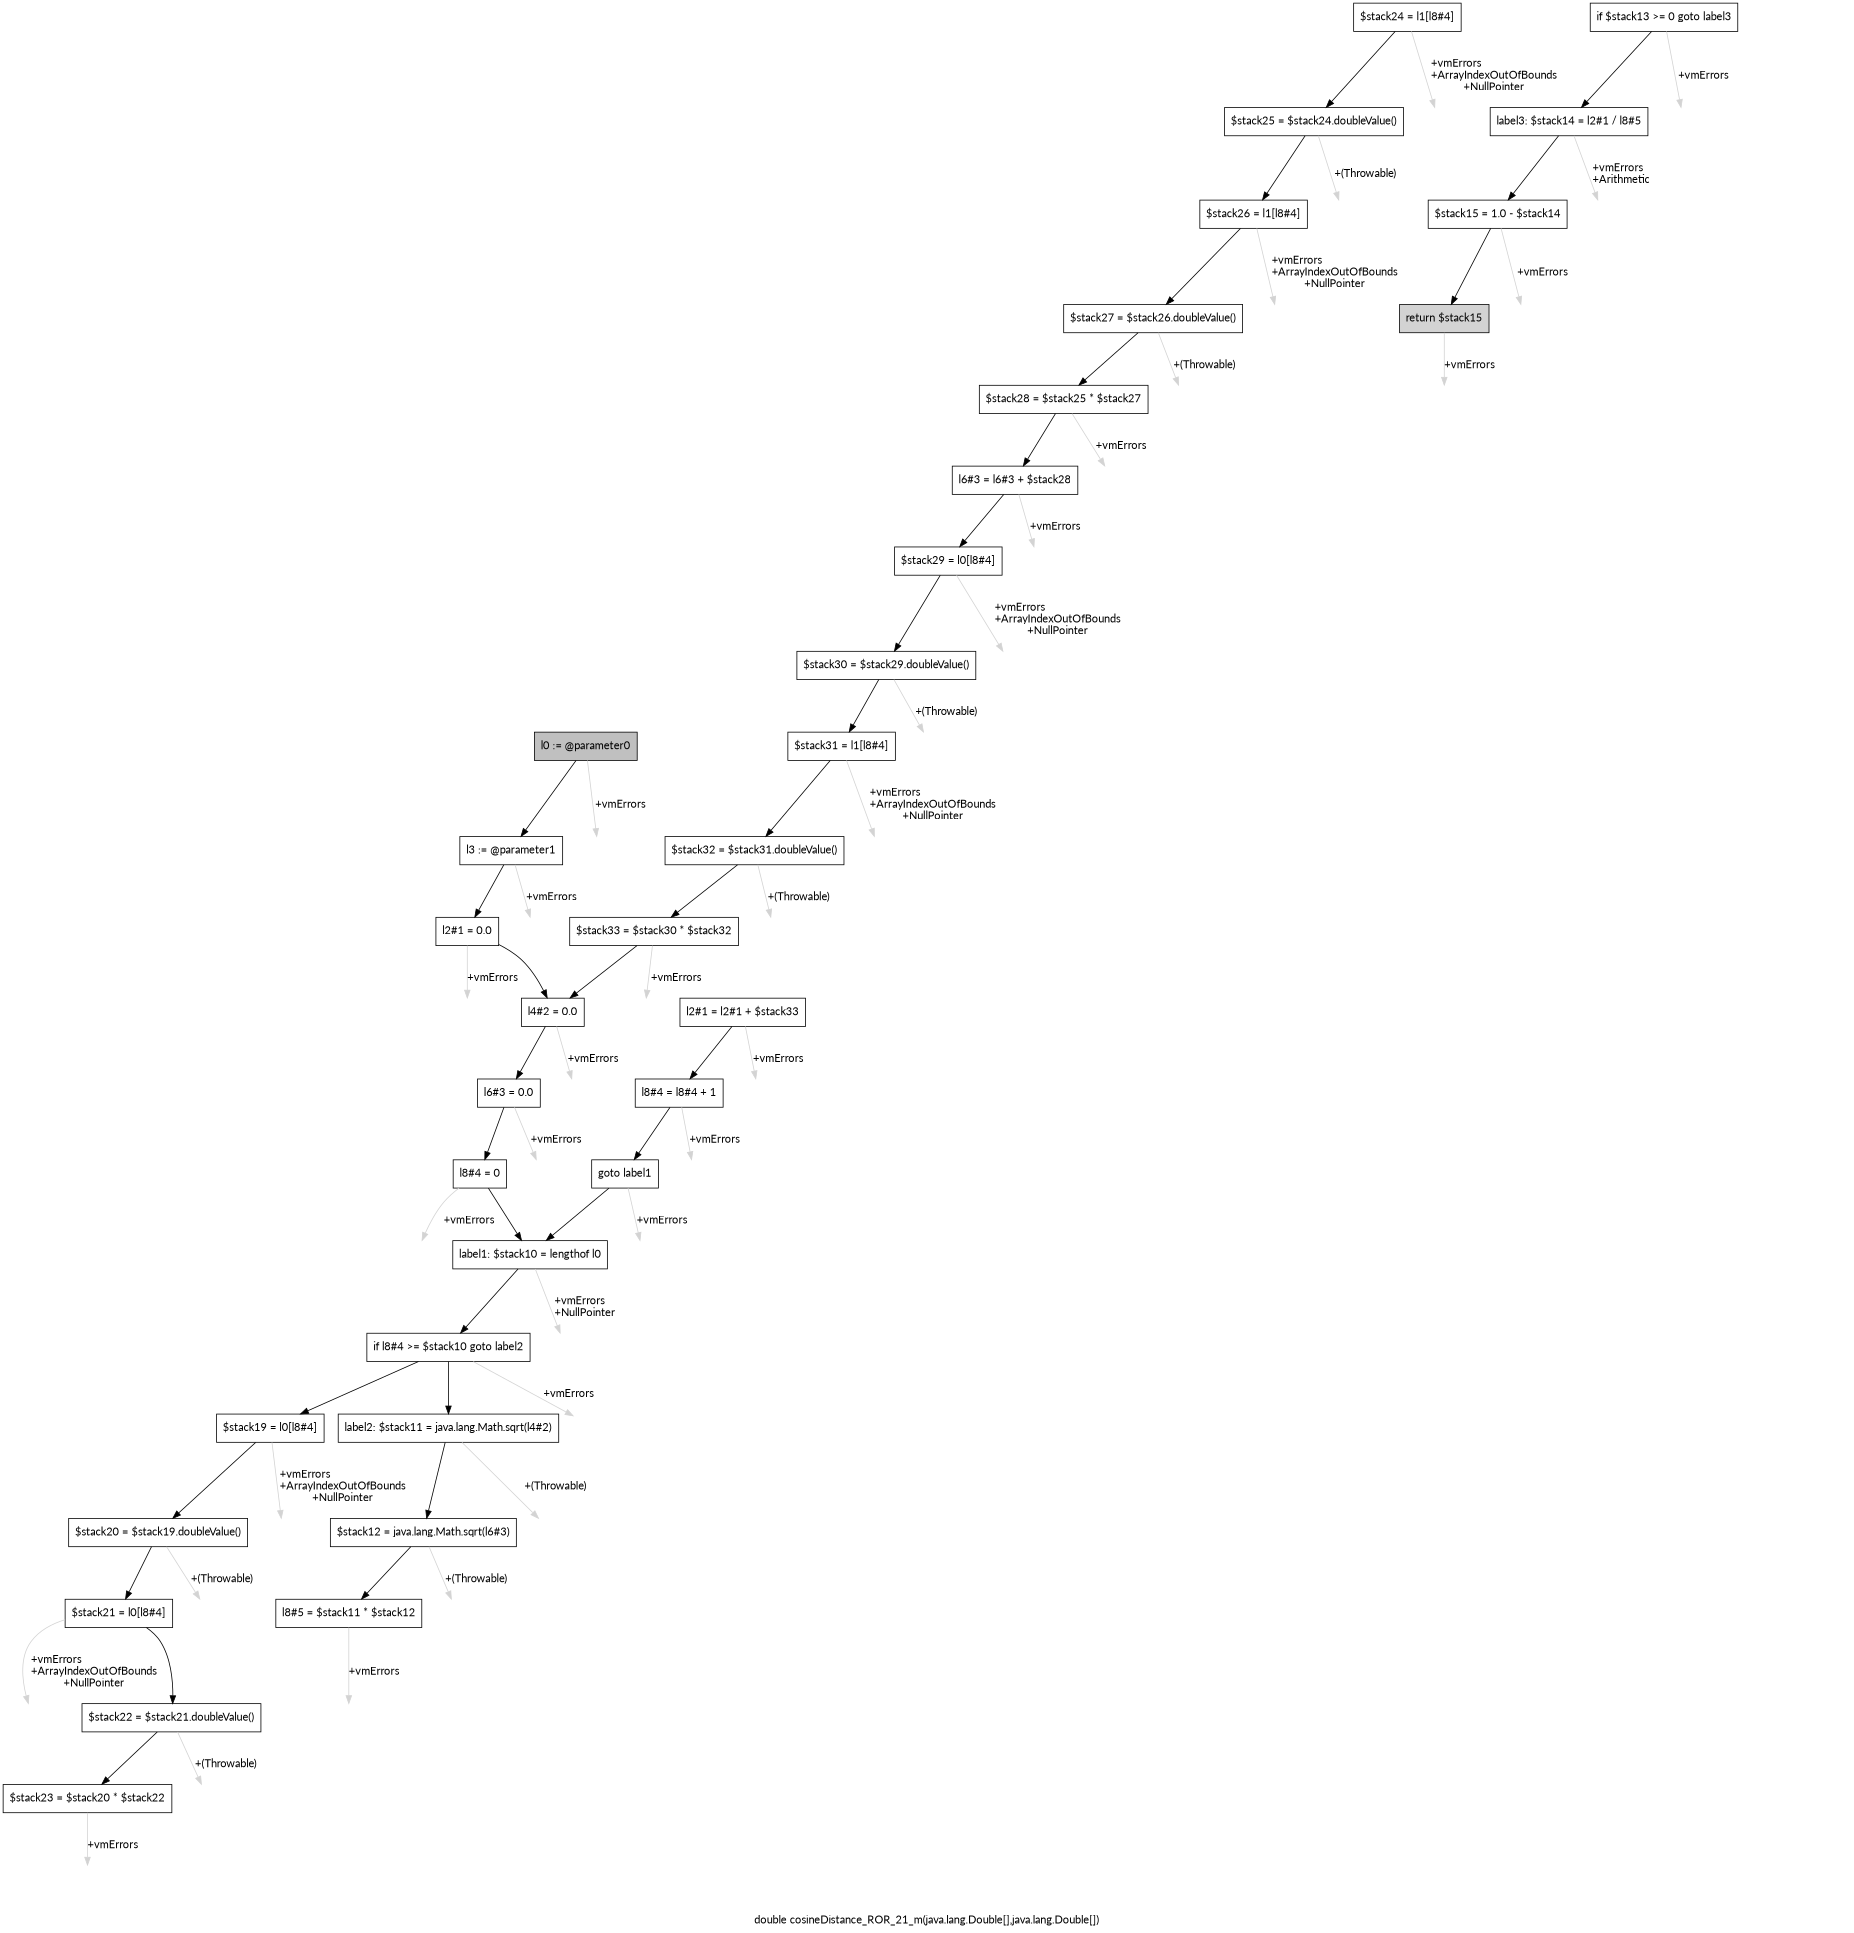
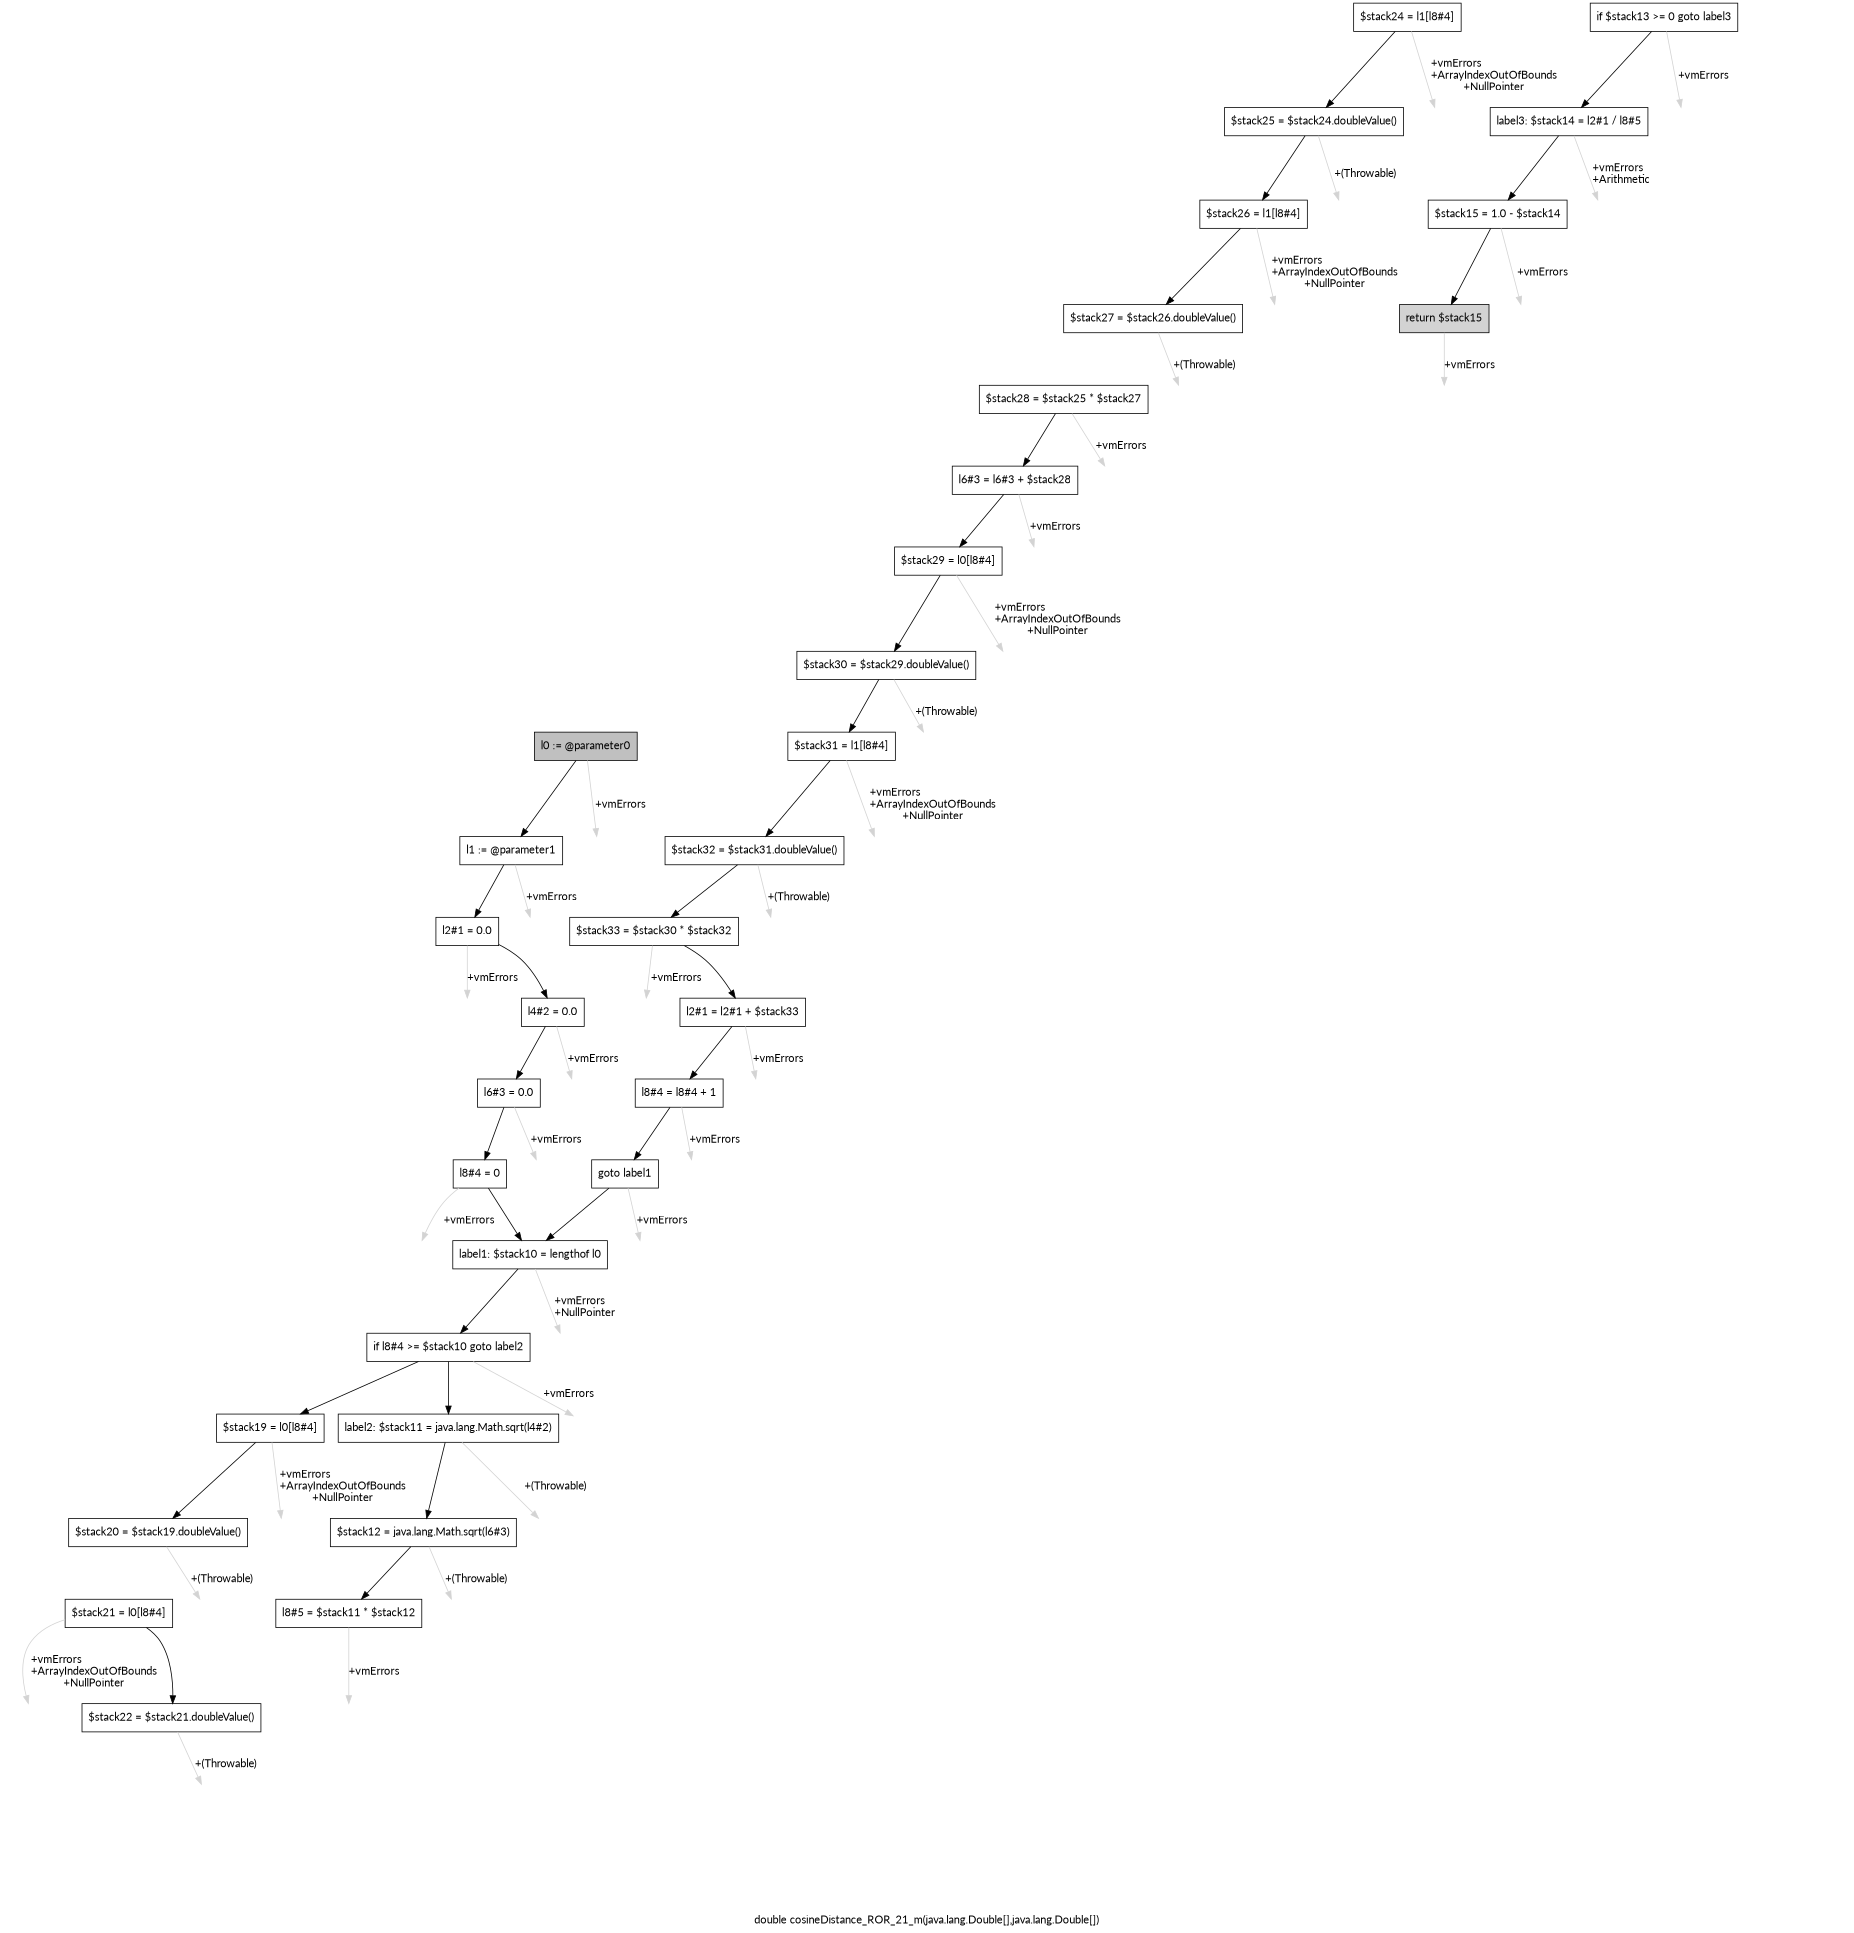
(1111, 356) -> none
(511, 851) -> (511, 851)
(607, 969) -> (711, 965)
(140, 1569) -> none
(87, 1799) -> none
